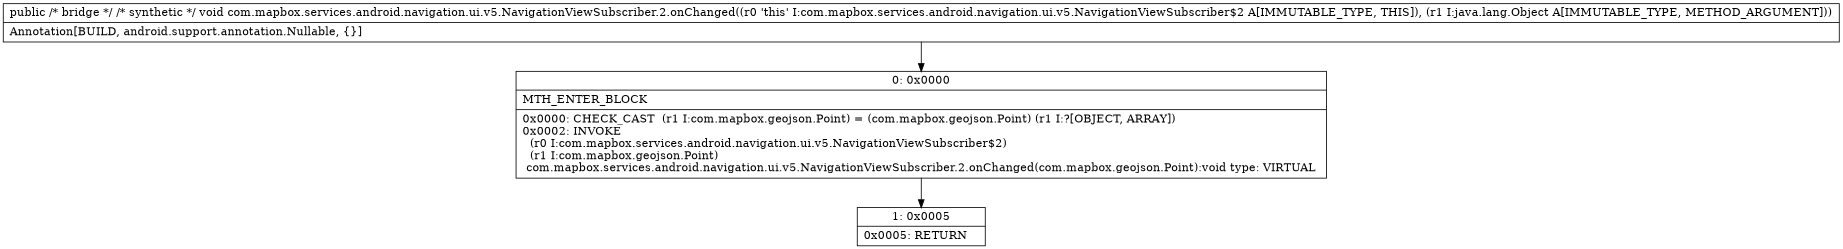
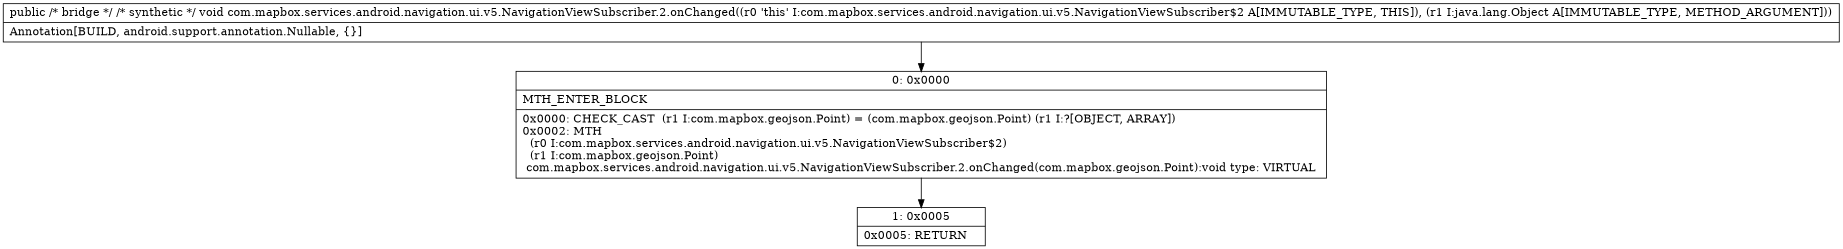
(576, 131) -> (566, 131)
